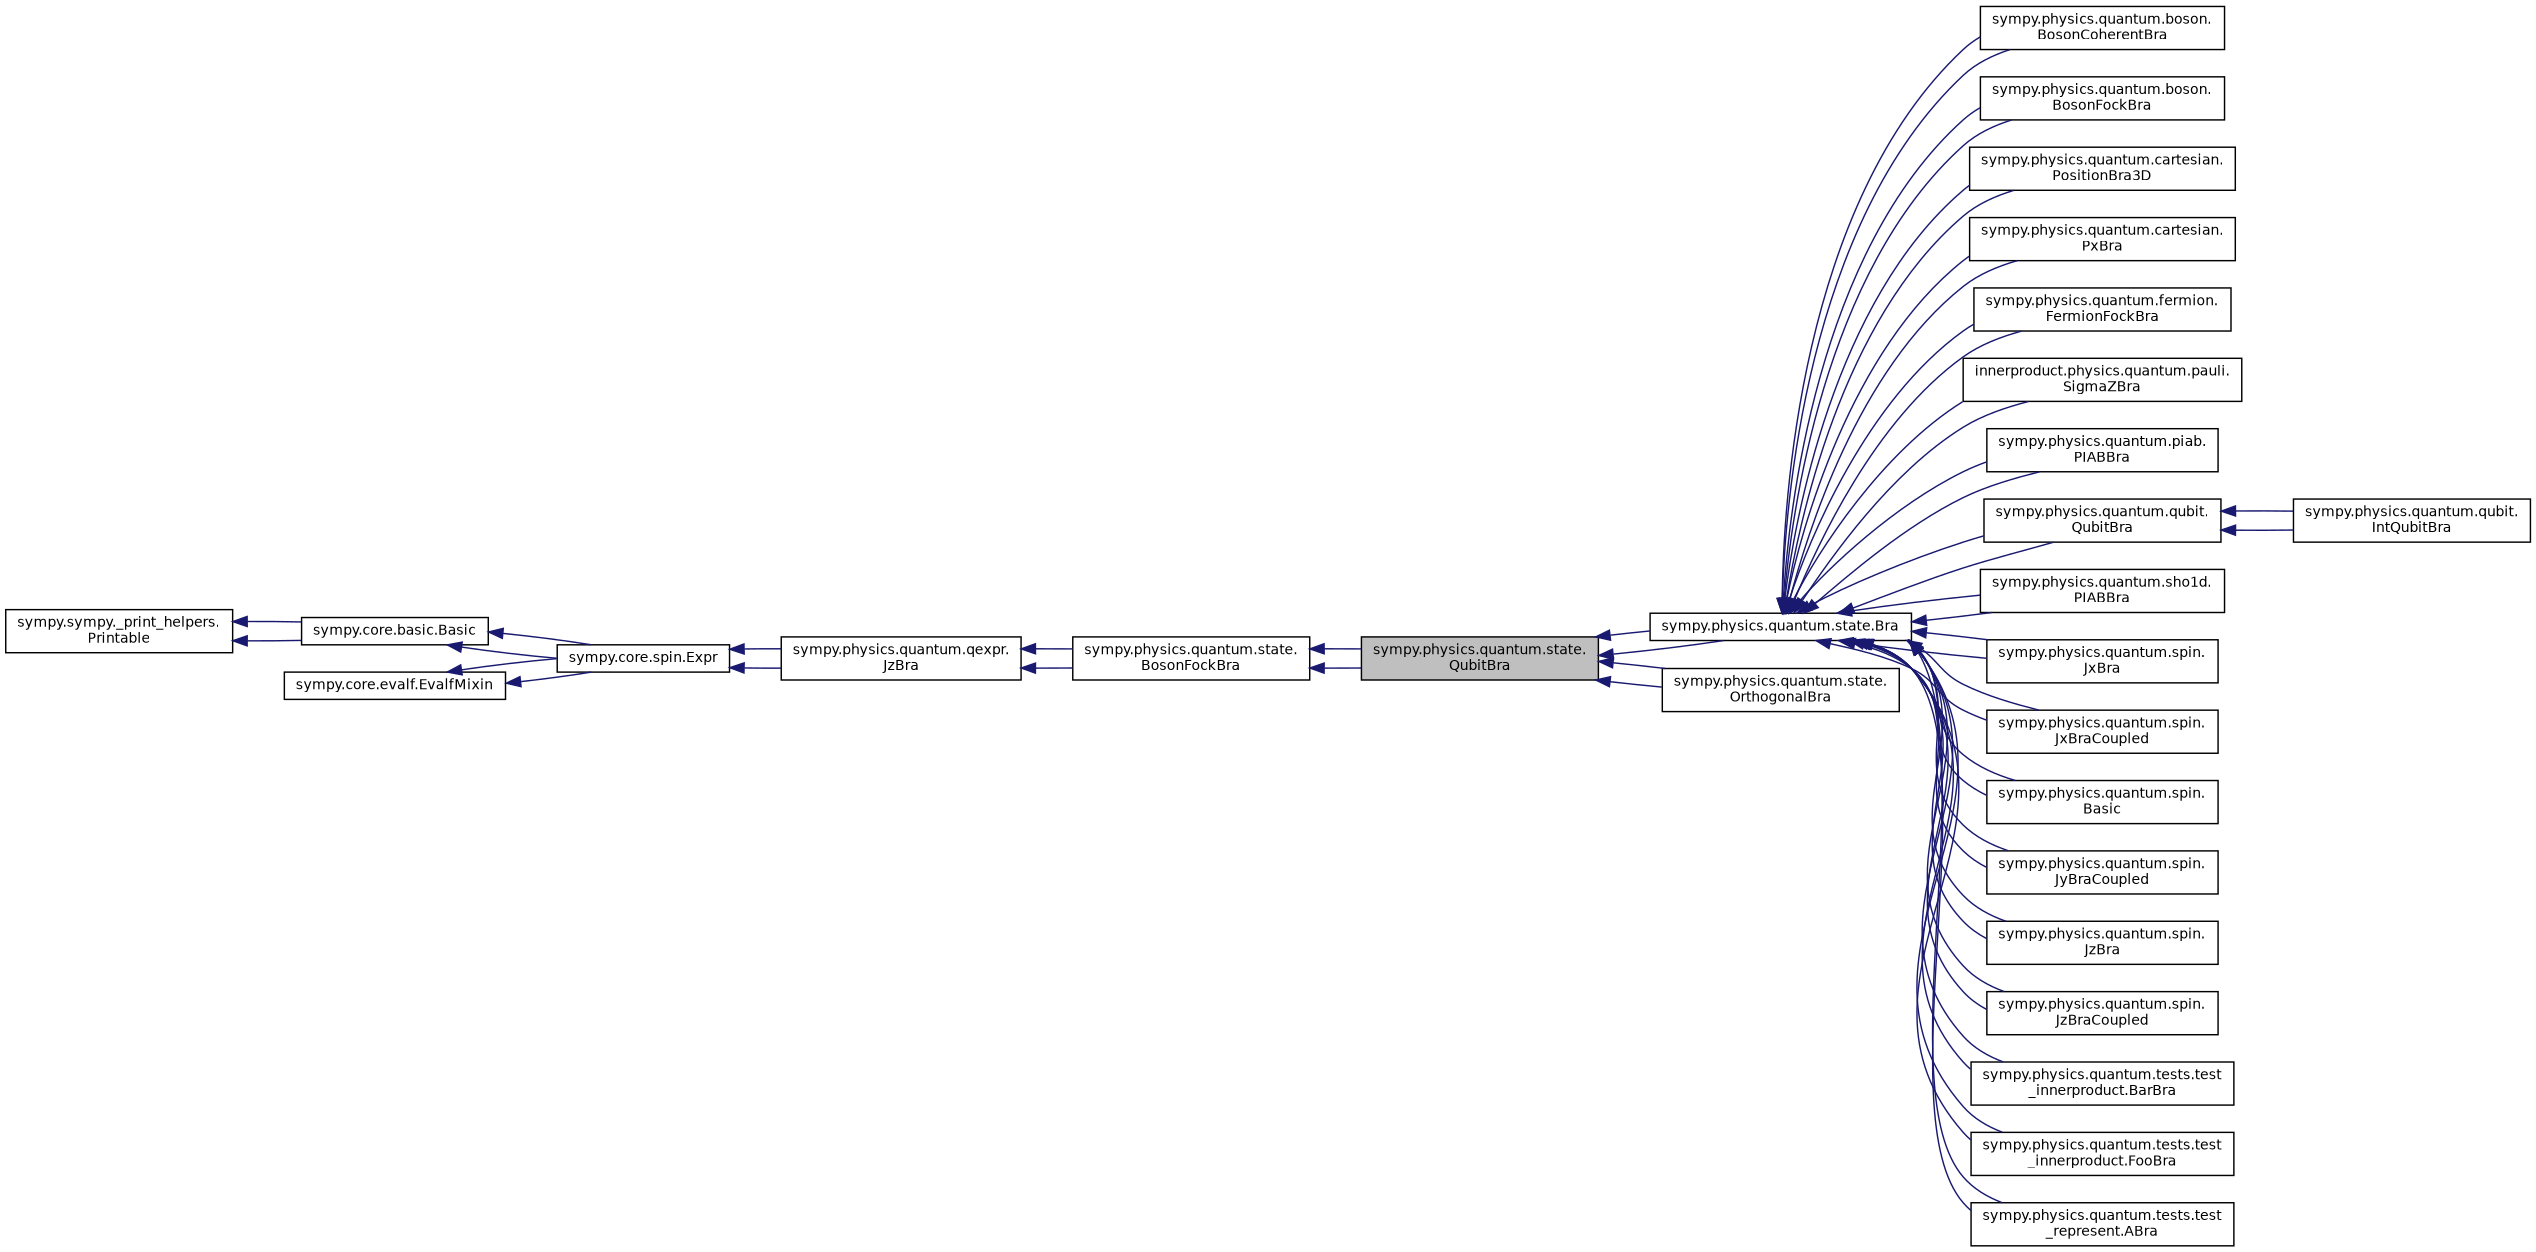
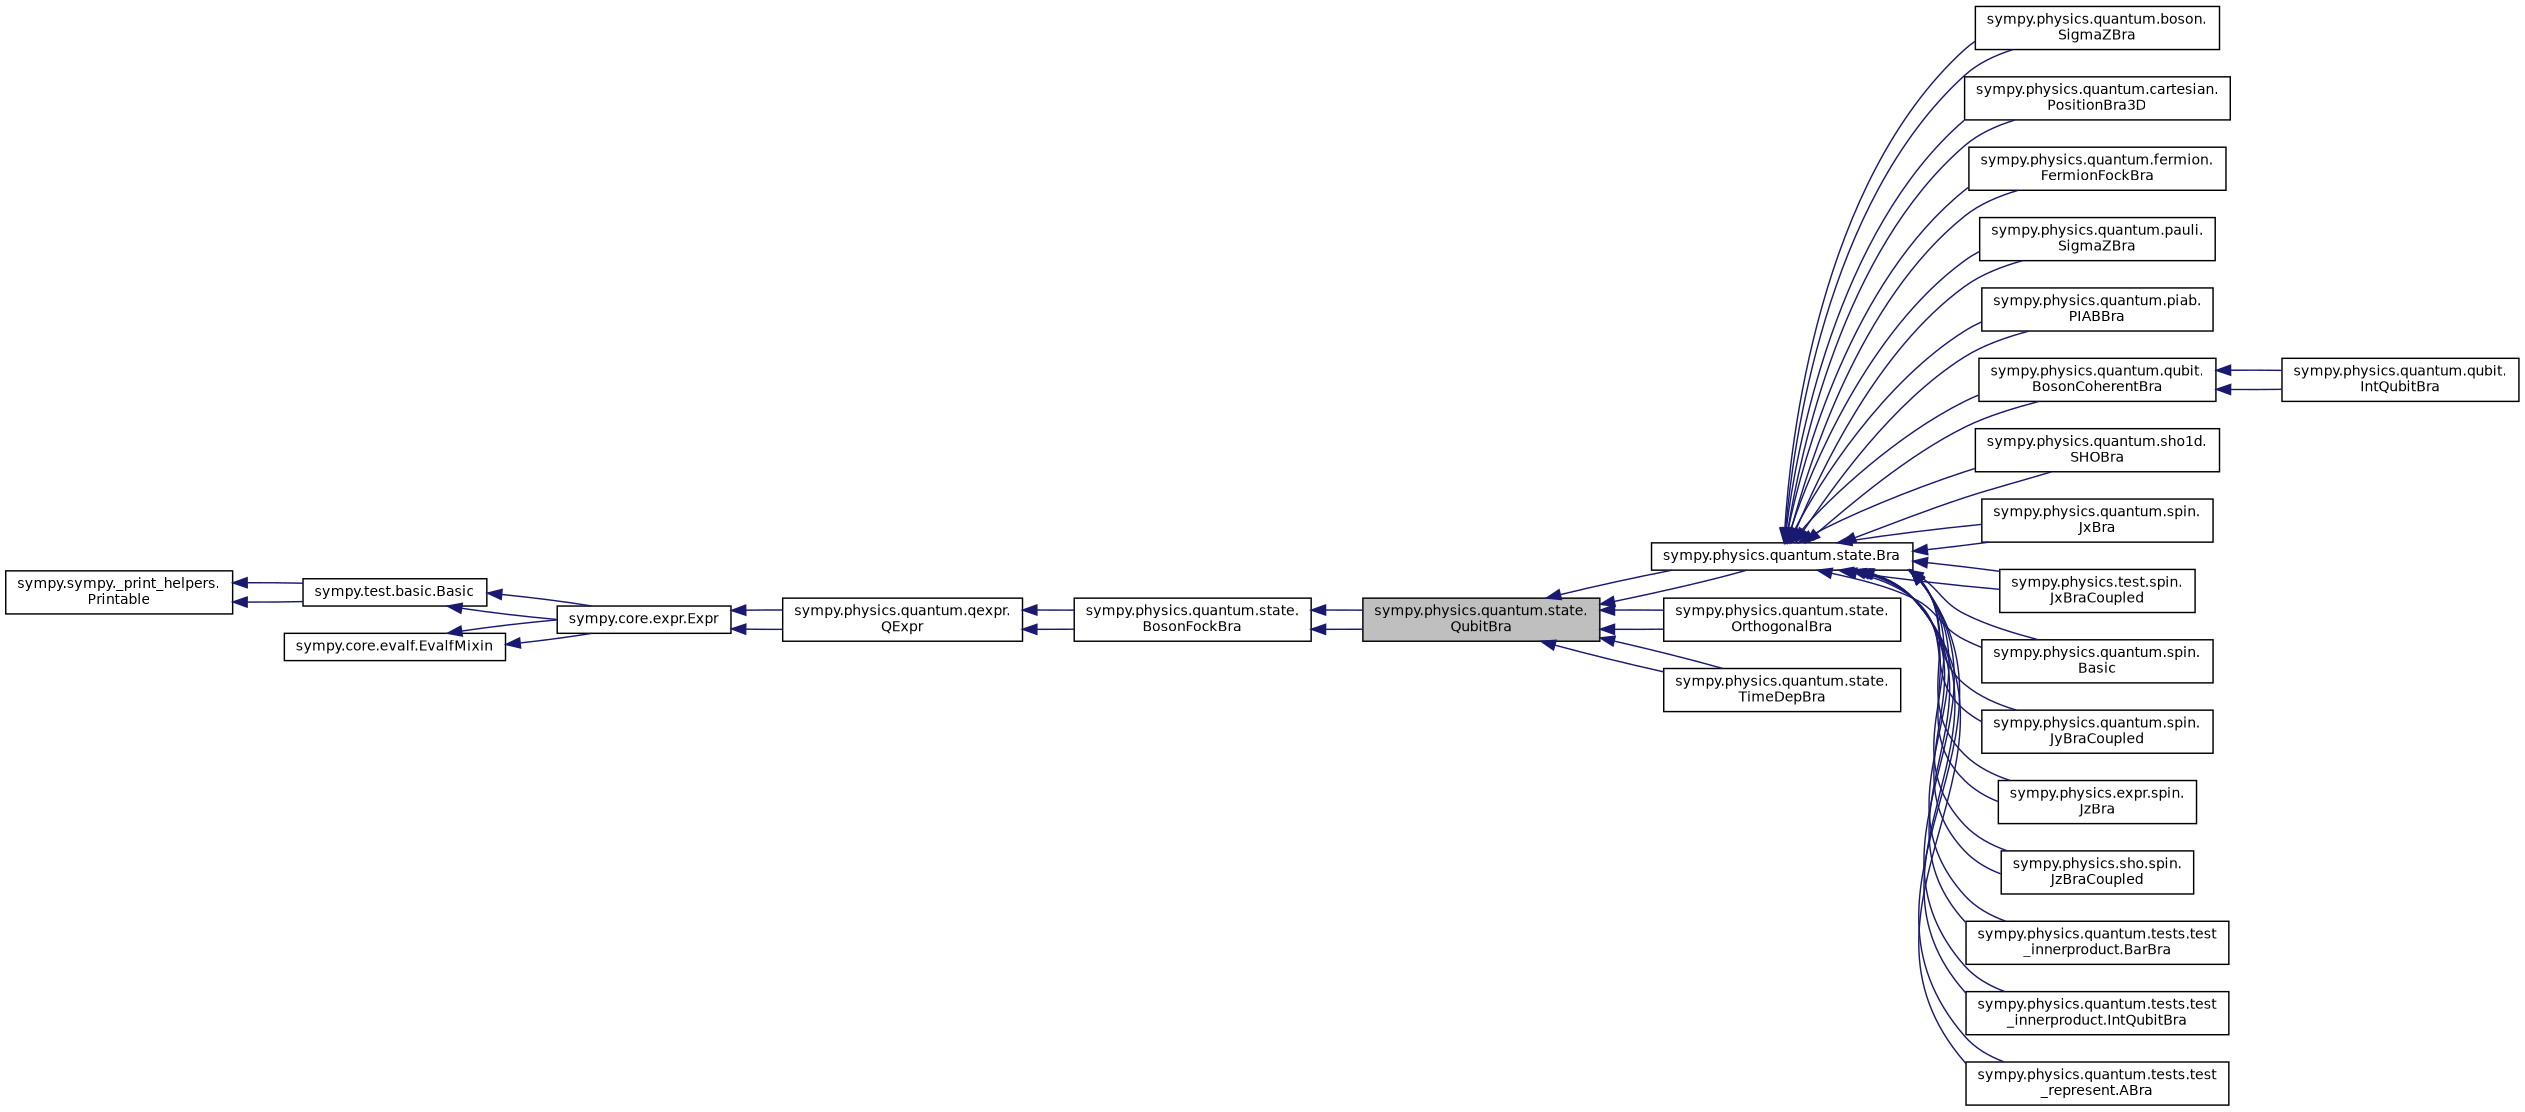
(2102, 28) -> (2097, 28)
(2102, 98) -> none
(2102, 239) -> none
(2102, 380) -> (2097, 239)
(2102, 521) -> (2097, 380)
(2102, 591) -> (2097, 450)
(395, 631) -> (395, 592)
(643, 658) -> (644, 620)
(901, 658) -> (903, 620)
none -> (1782, 690)
(2102, 732) -> (2097, 591)
(2102, 943) -> (2097, 802)
(2102, 1013) -> (2097, 872)
(2102, 1154) -> (2097, 1013)
